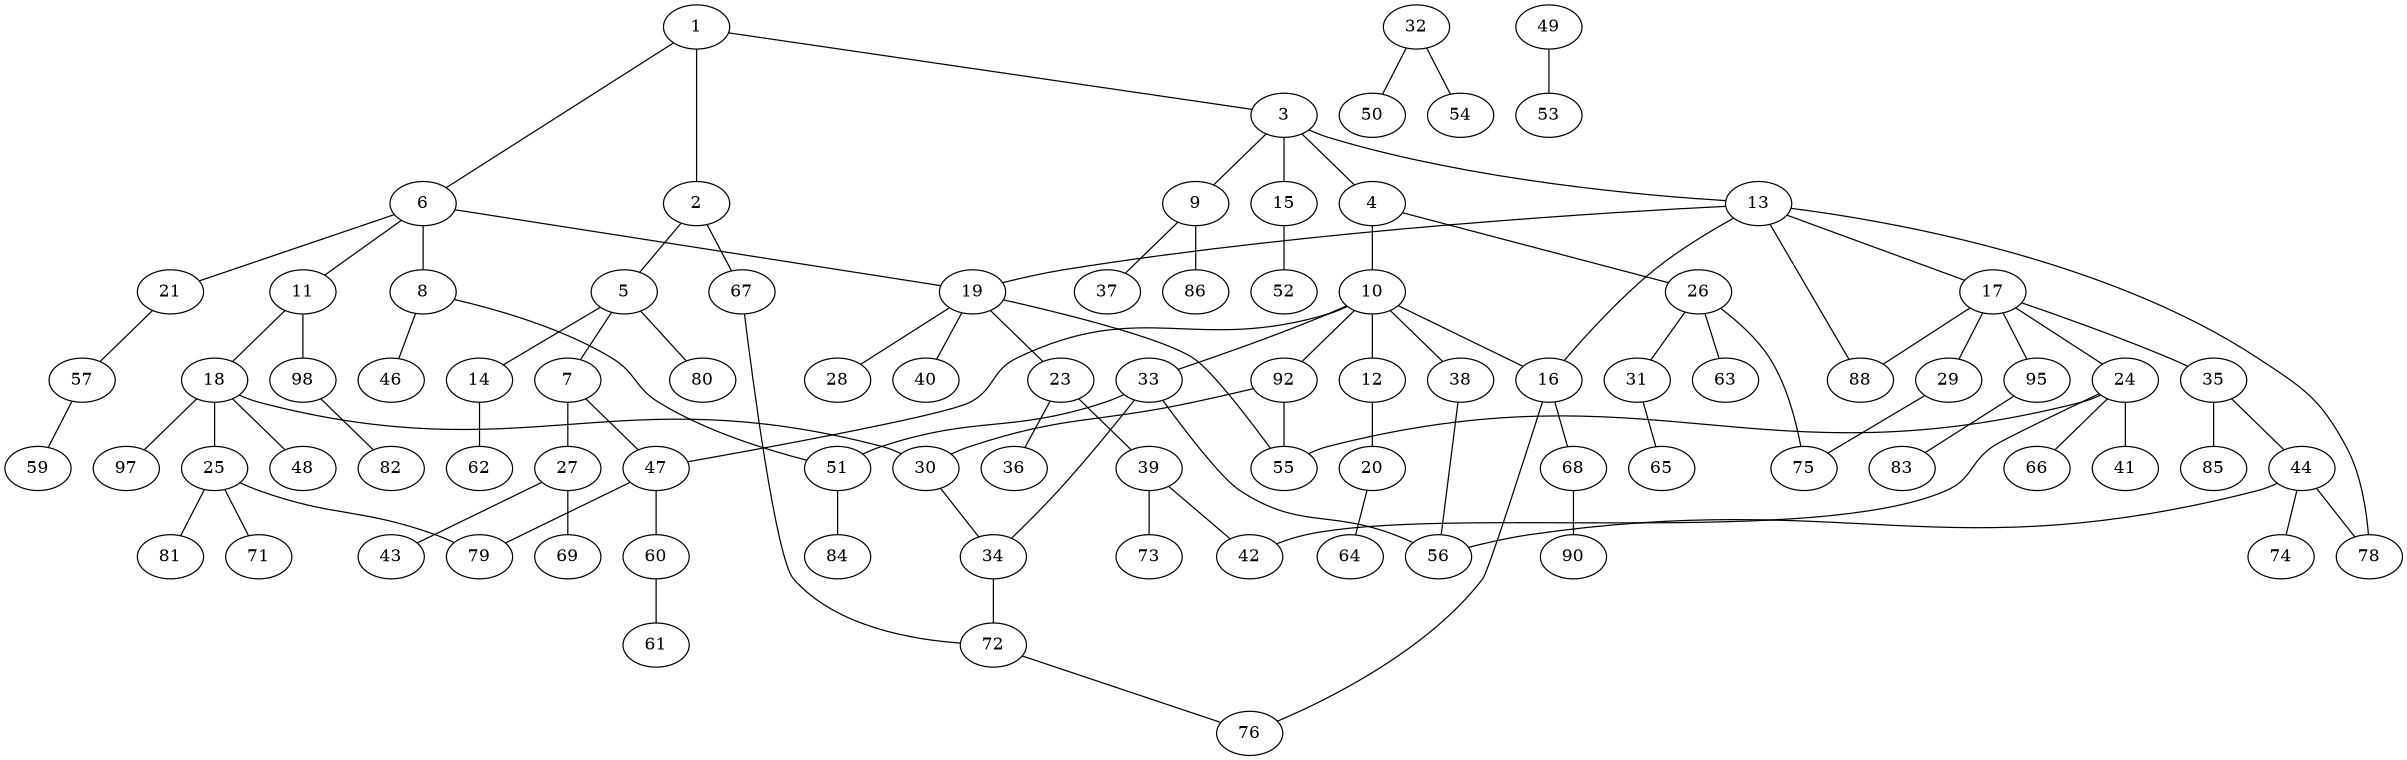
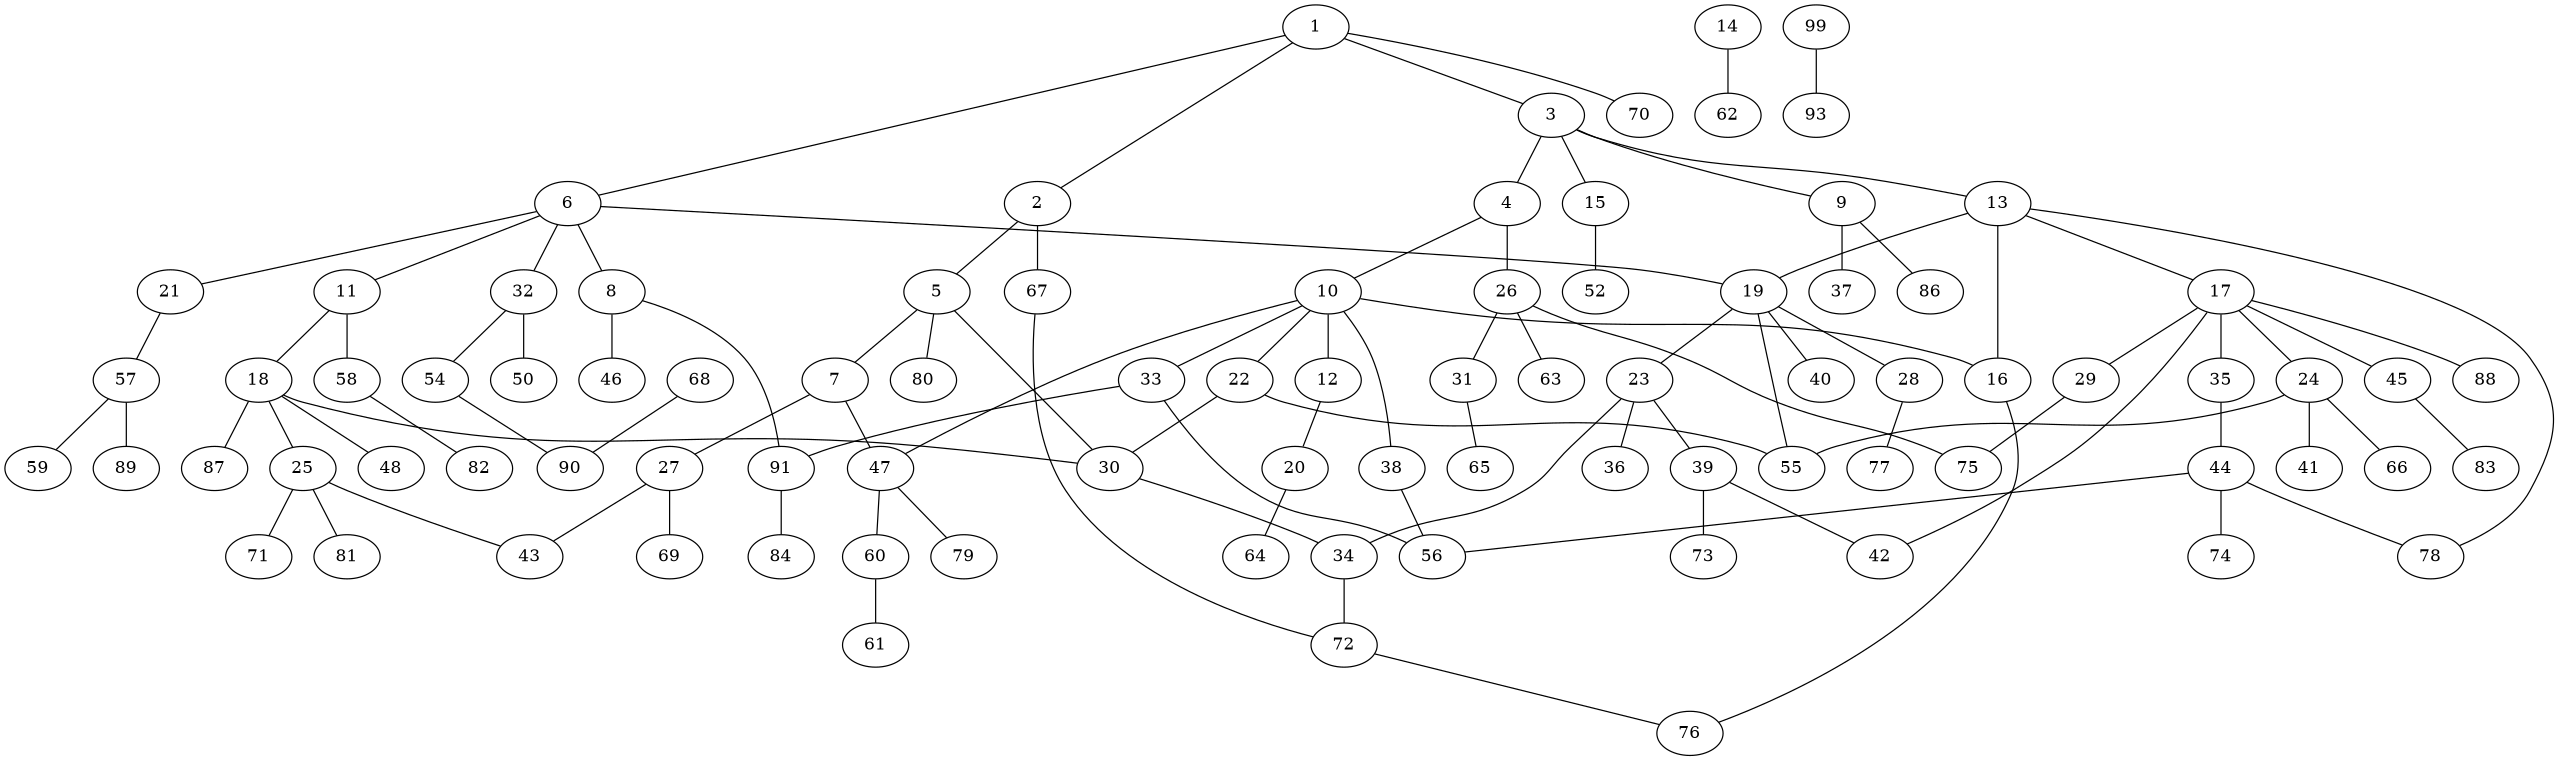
(1549, 27) -> (1816, 27)
(1549, 115) -> (1816, 115)
none -> (1640, 115)
none -> (546, 248)
(1809, 292) -> none
(549, 337) -> (1023, 380)
(303, 380) -> (347, 380)
(1284, 380) -> (1240, 380)
(2037, 380) -> (2398, 380)
none -> (503, 424)
(1561, 424) -> none
none -> (126, 468)
(126, 468) -> (215, 468)
(838, 468) -> (781, 468)
none -> (1880, 468)
(2214, 468) -> none
(1076, 471) -> (1511, 498)
(347, 513) -> (414, 516)
(1832, 515) -> (2075, 450)
